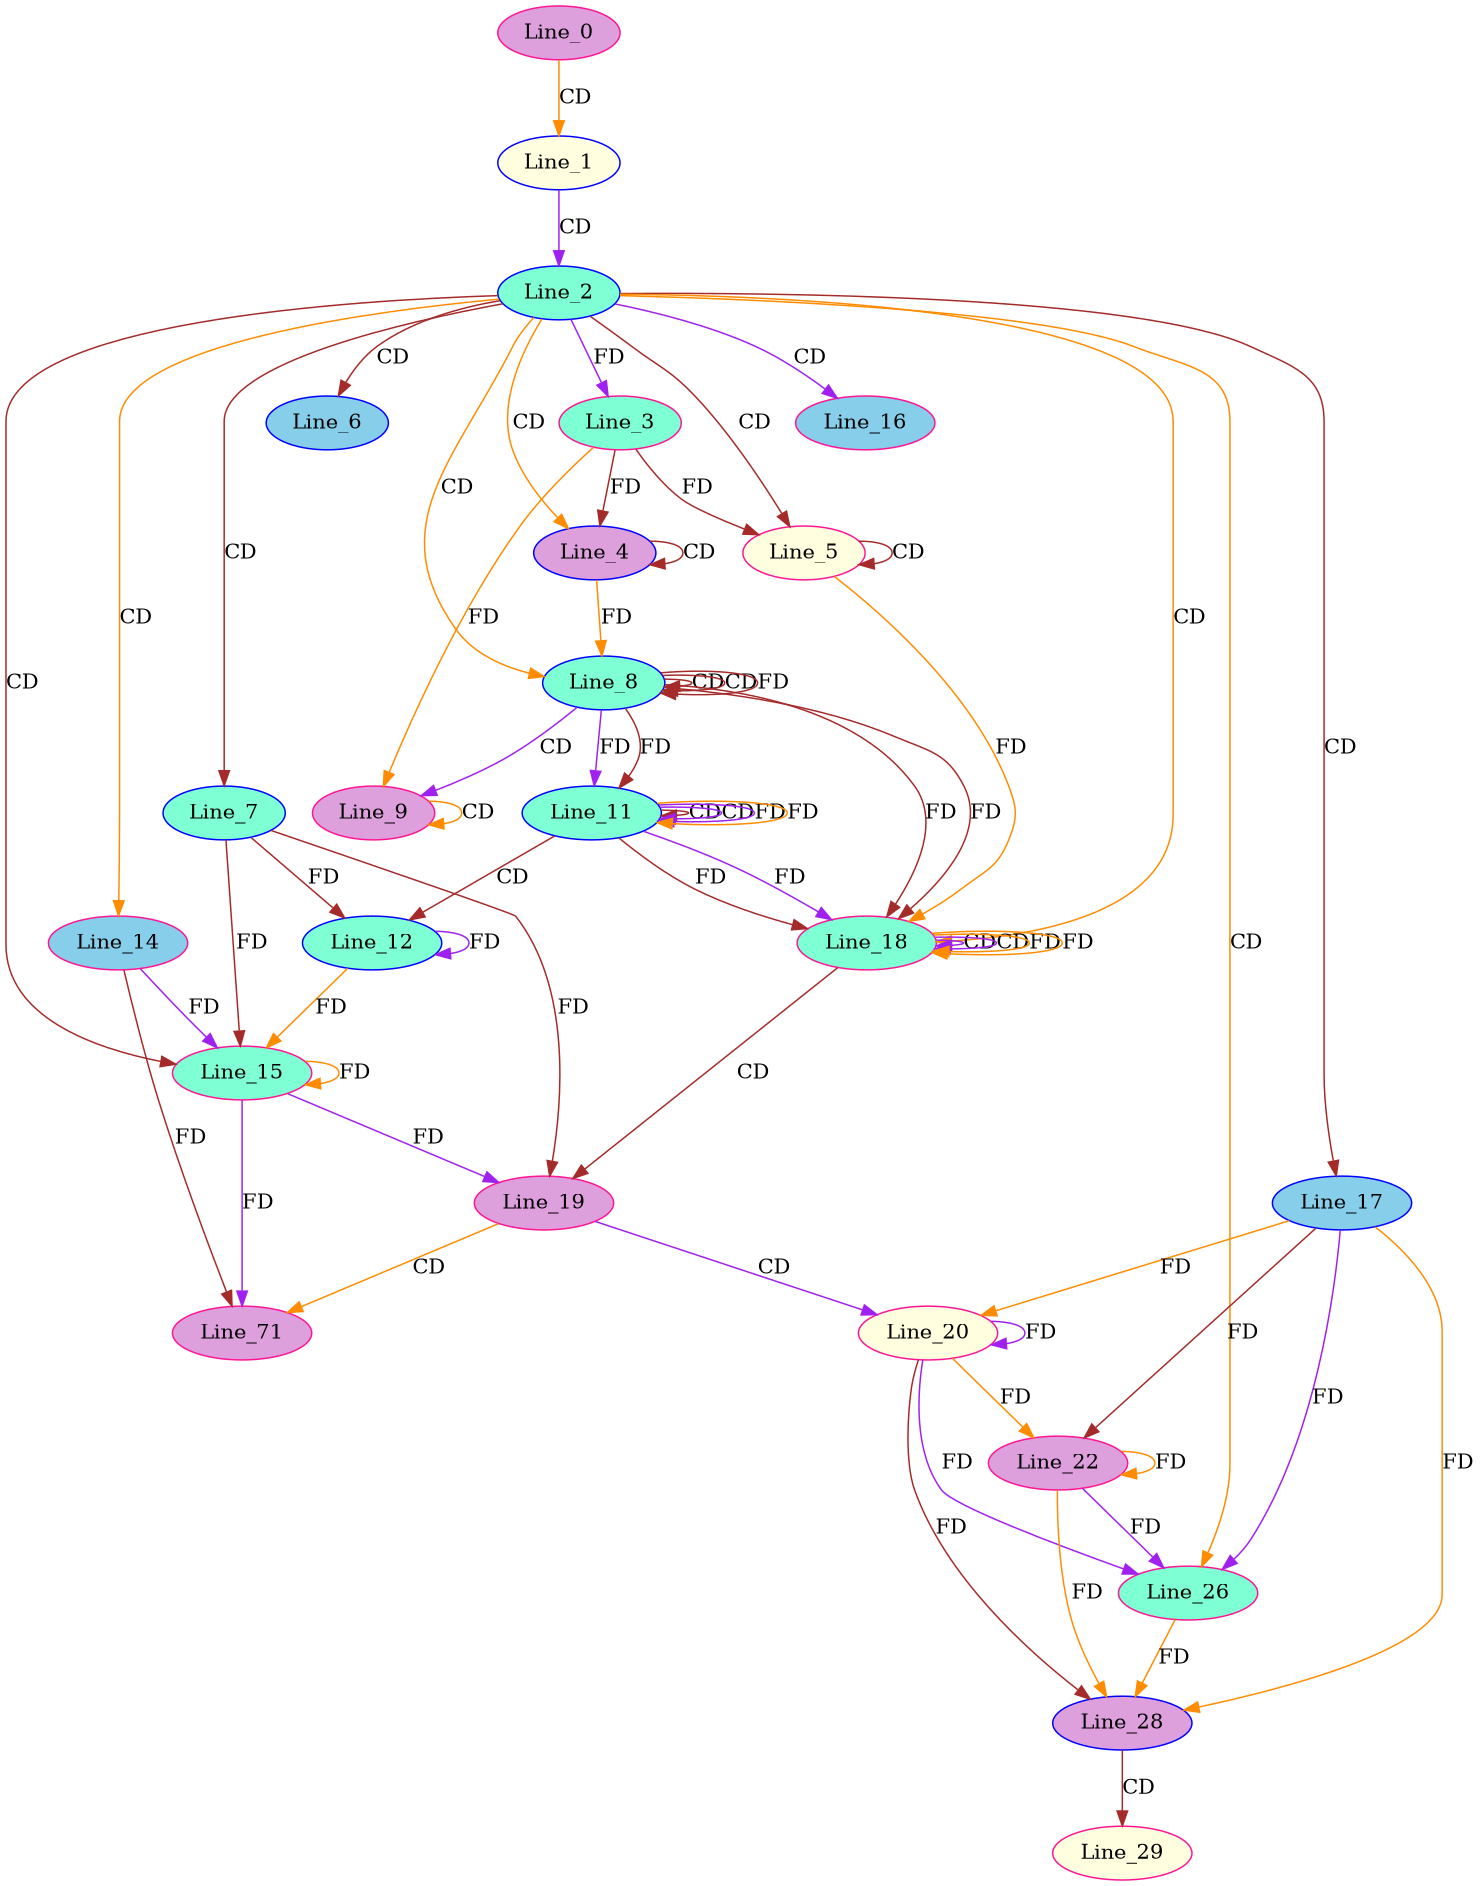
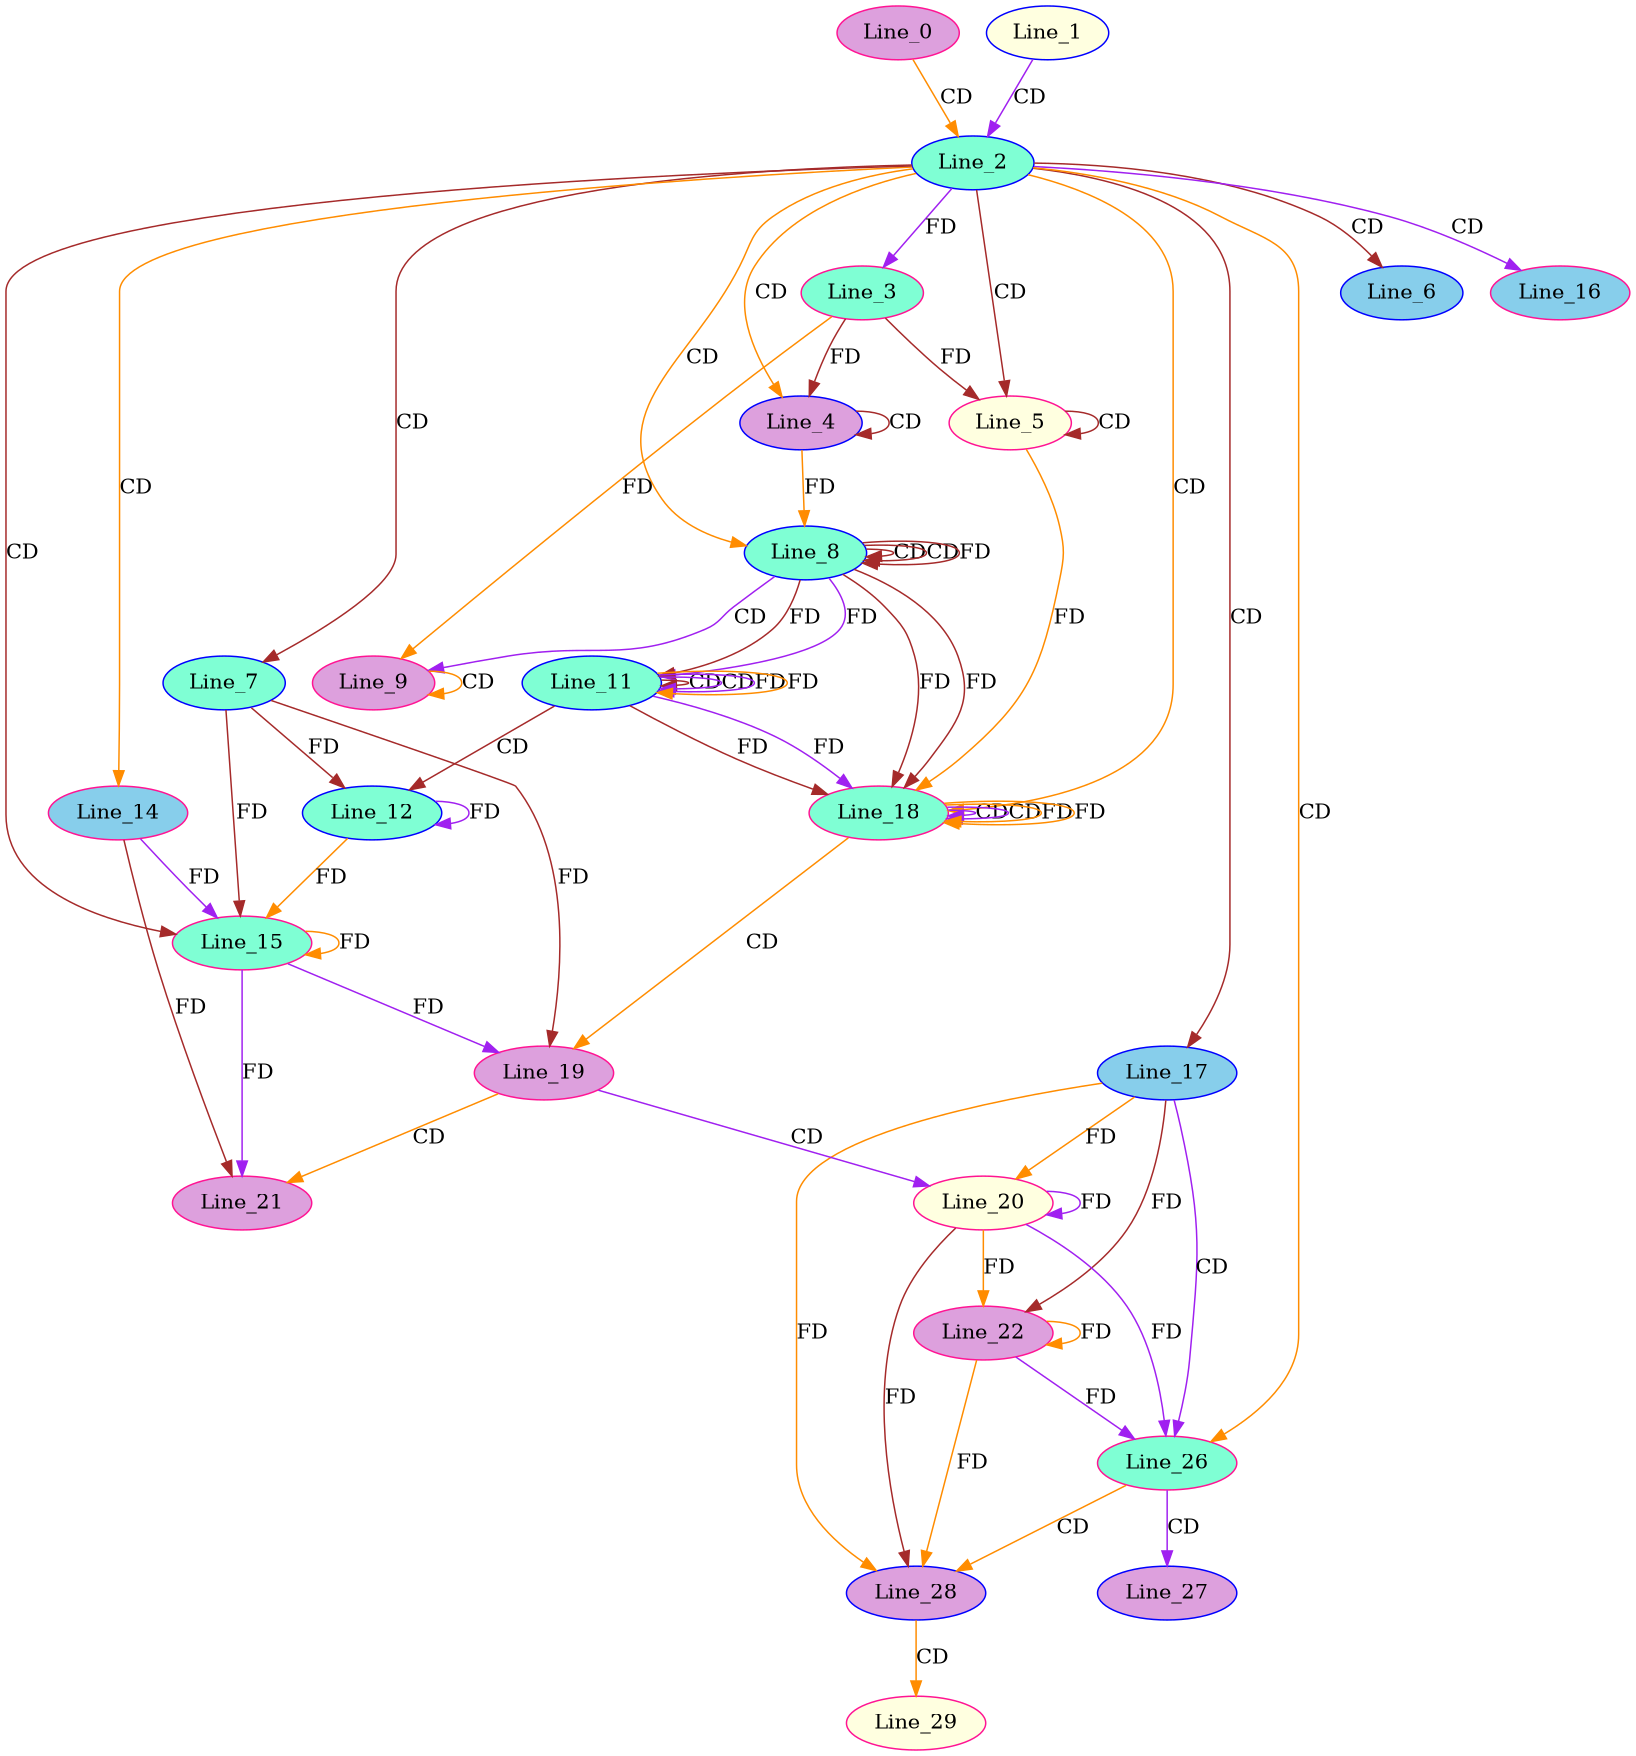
(559, 90) -> (932, 91)
(711, 1068) -> (717, 939)
(242, 1333) -> (242, 1203)
(1329, 1398) -> (1212, 1268)
none -> (1167, 1593)
(1175, 1658) -> (1073, 1528)
(1122, 1781) -> (916, 1651)
